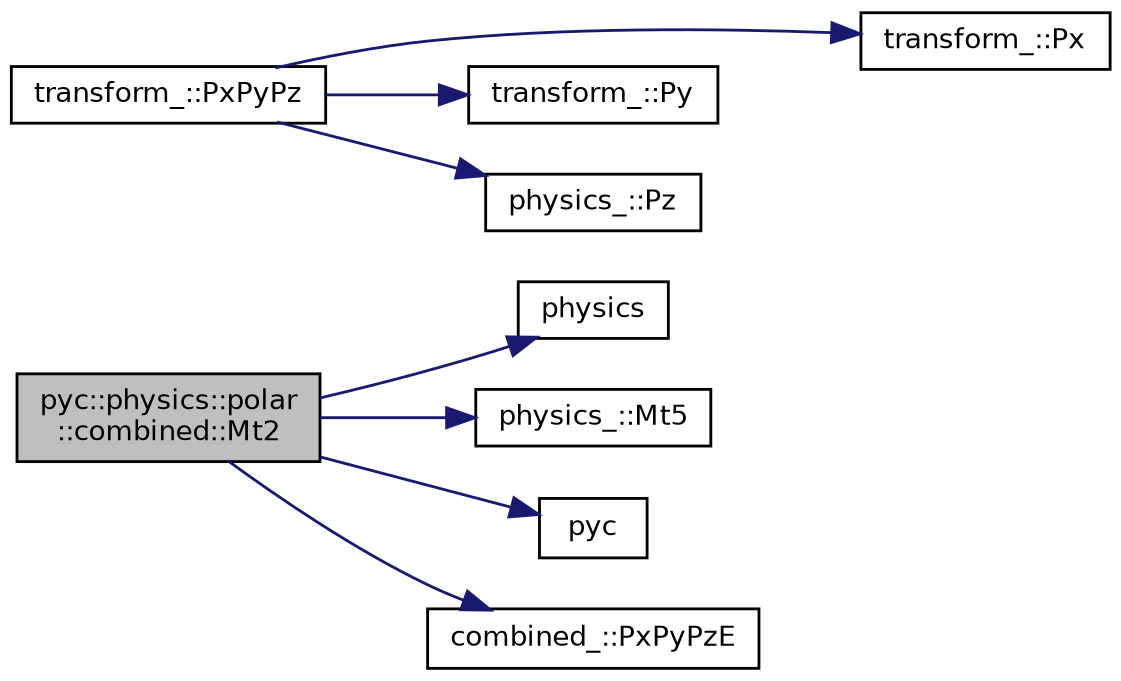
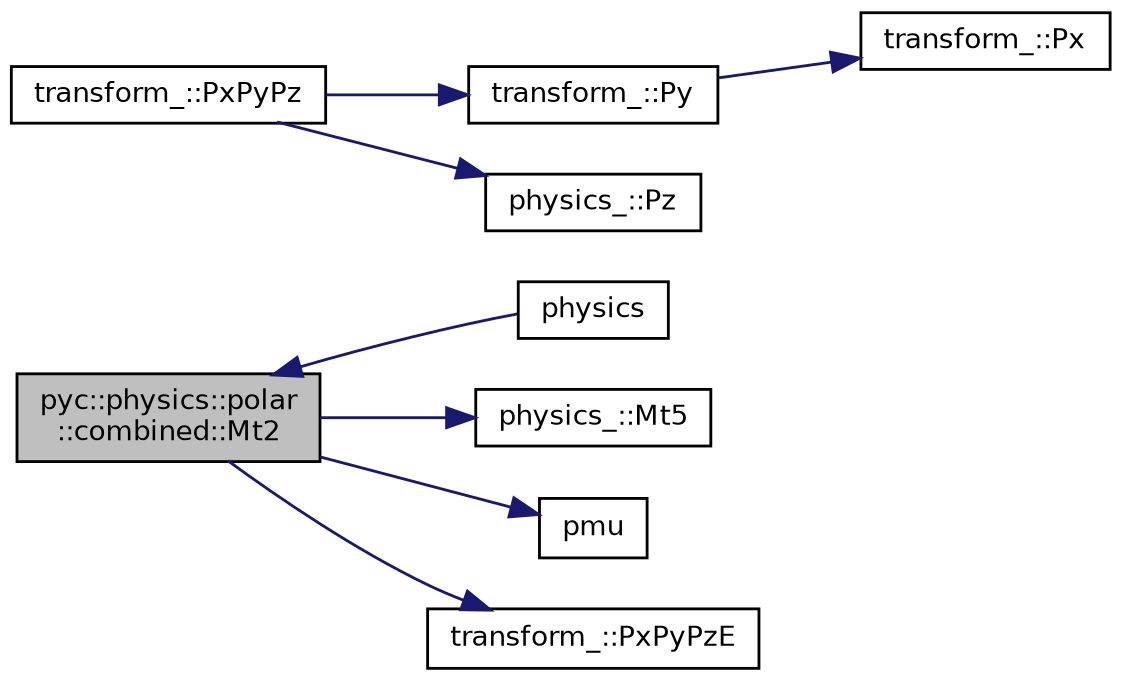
(552, 32) -> (775, 70)
(416, 374) -> (408, 338)
(593, 528) -> (593, 528)
(593, 639) -> (593, 639)
